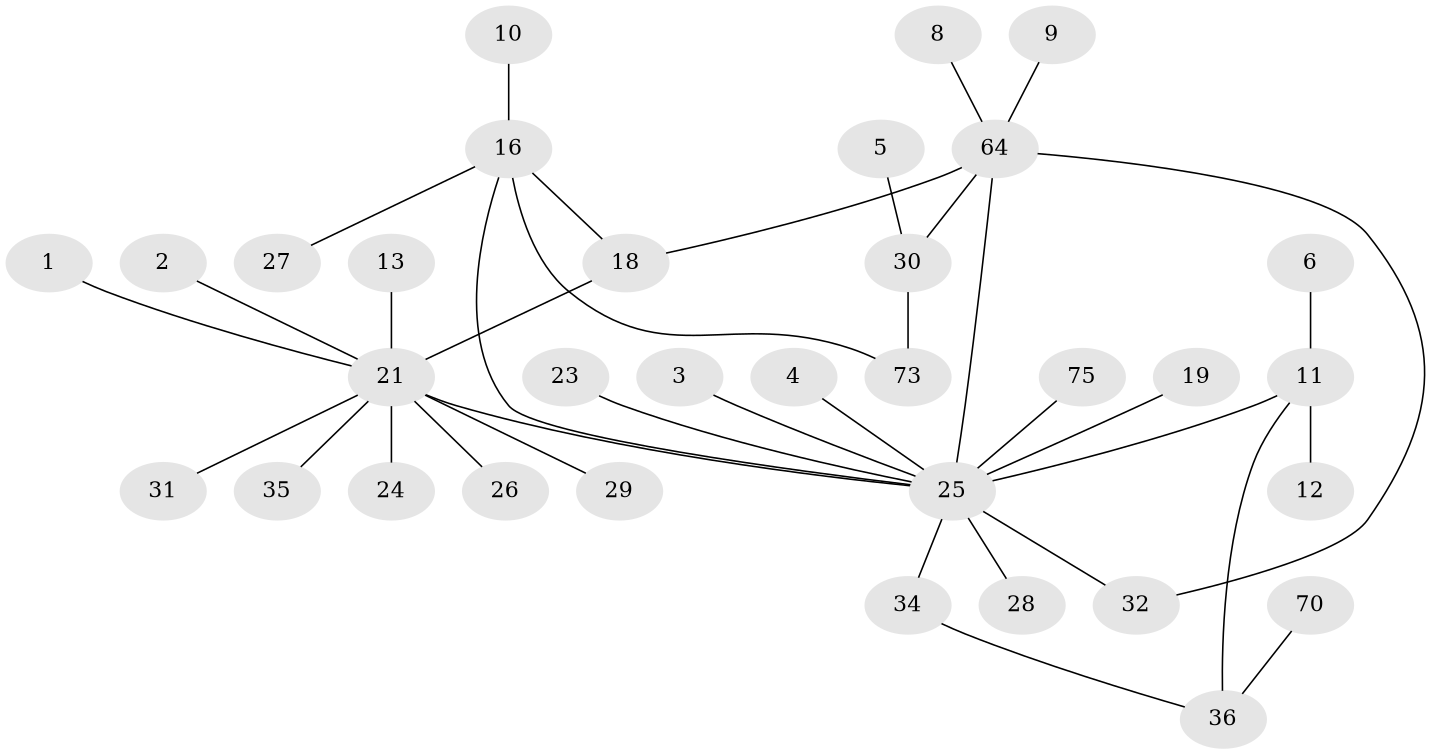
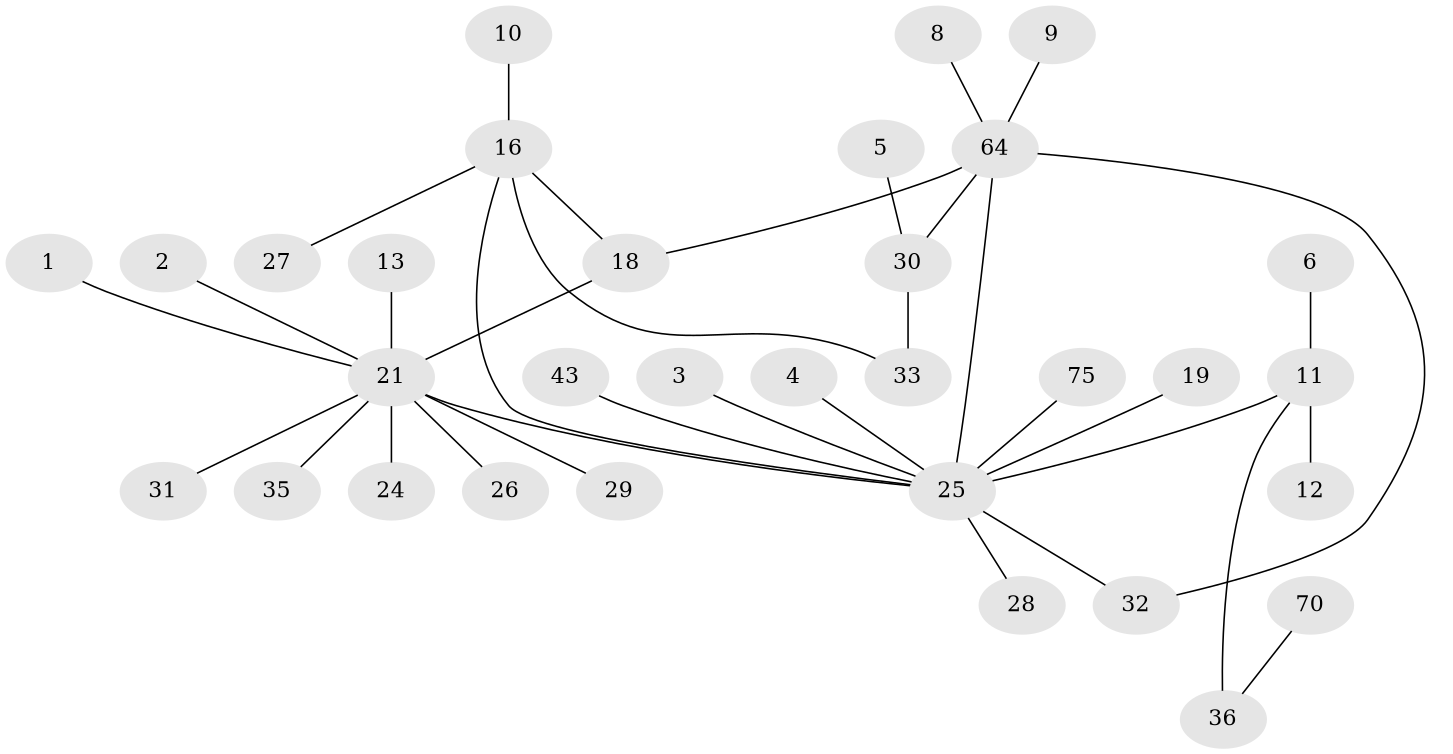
(566, 377) -> (566, 377)
(908, 377) -> (908, 377)
(908, 605) -> none
